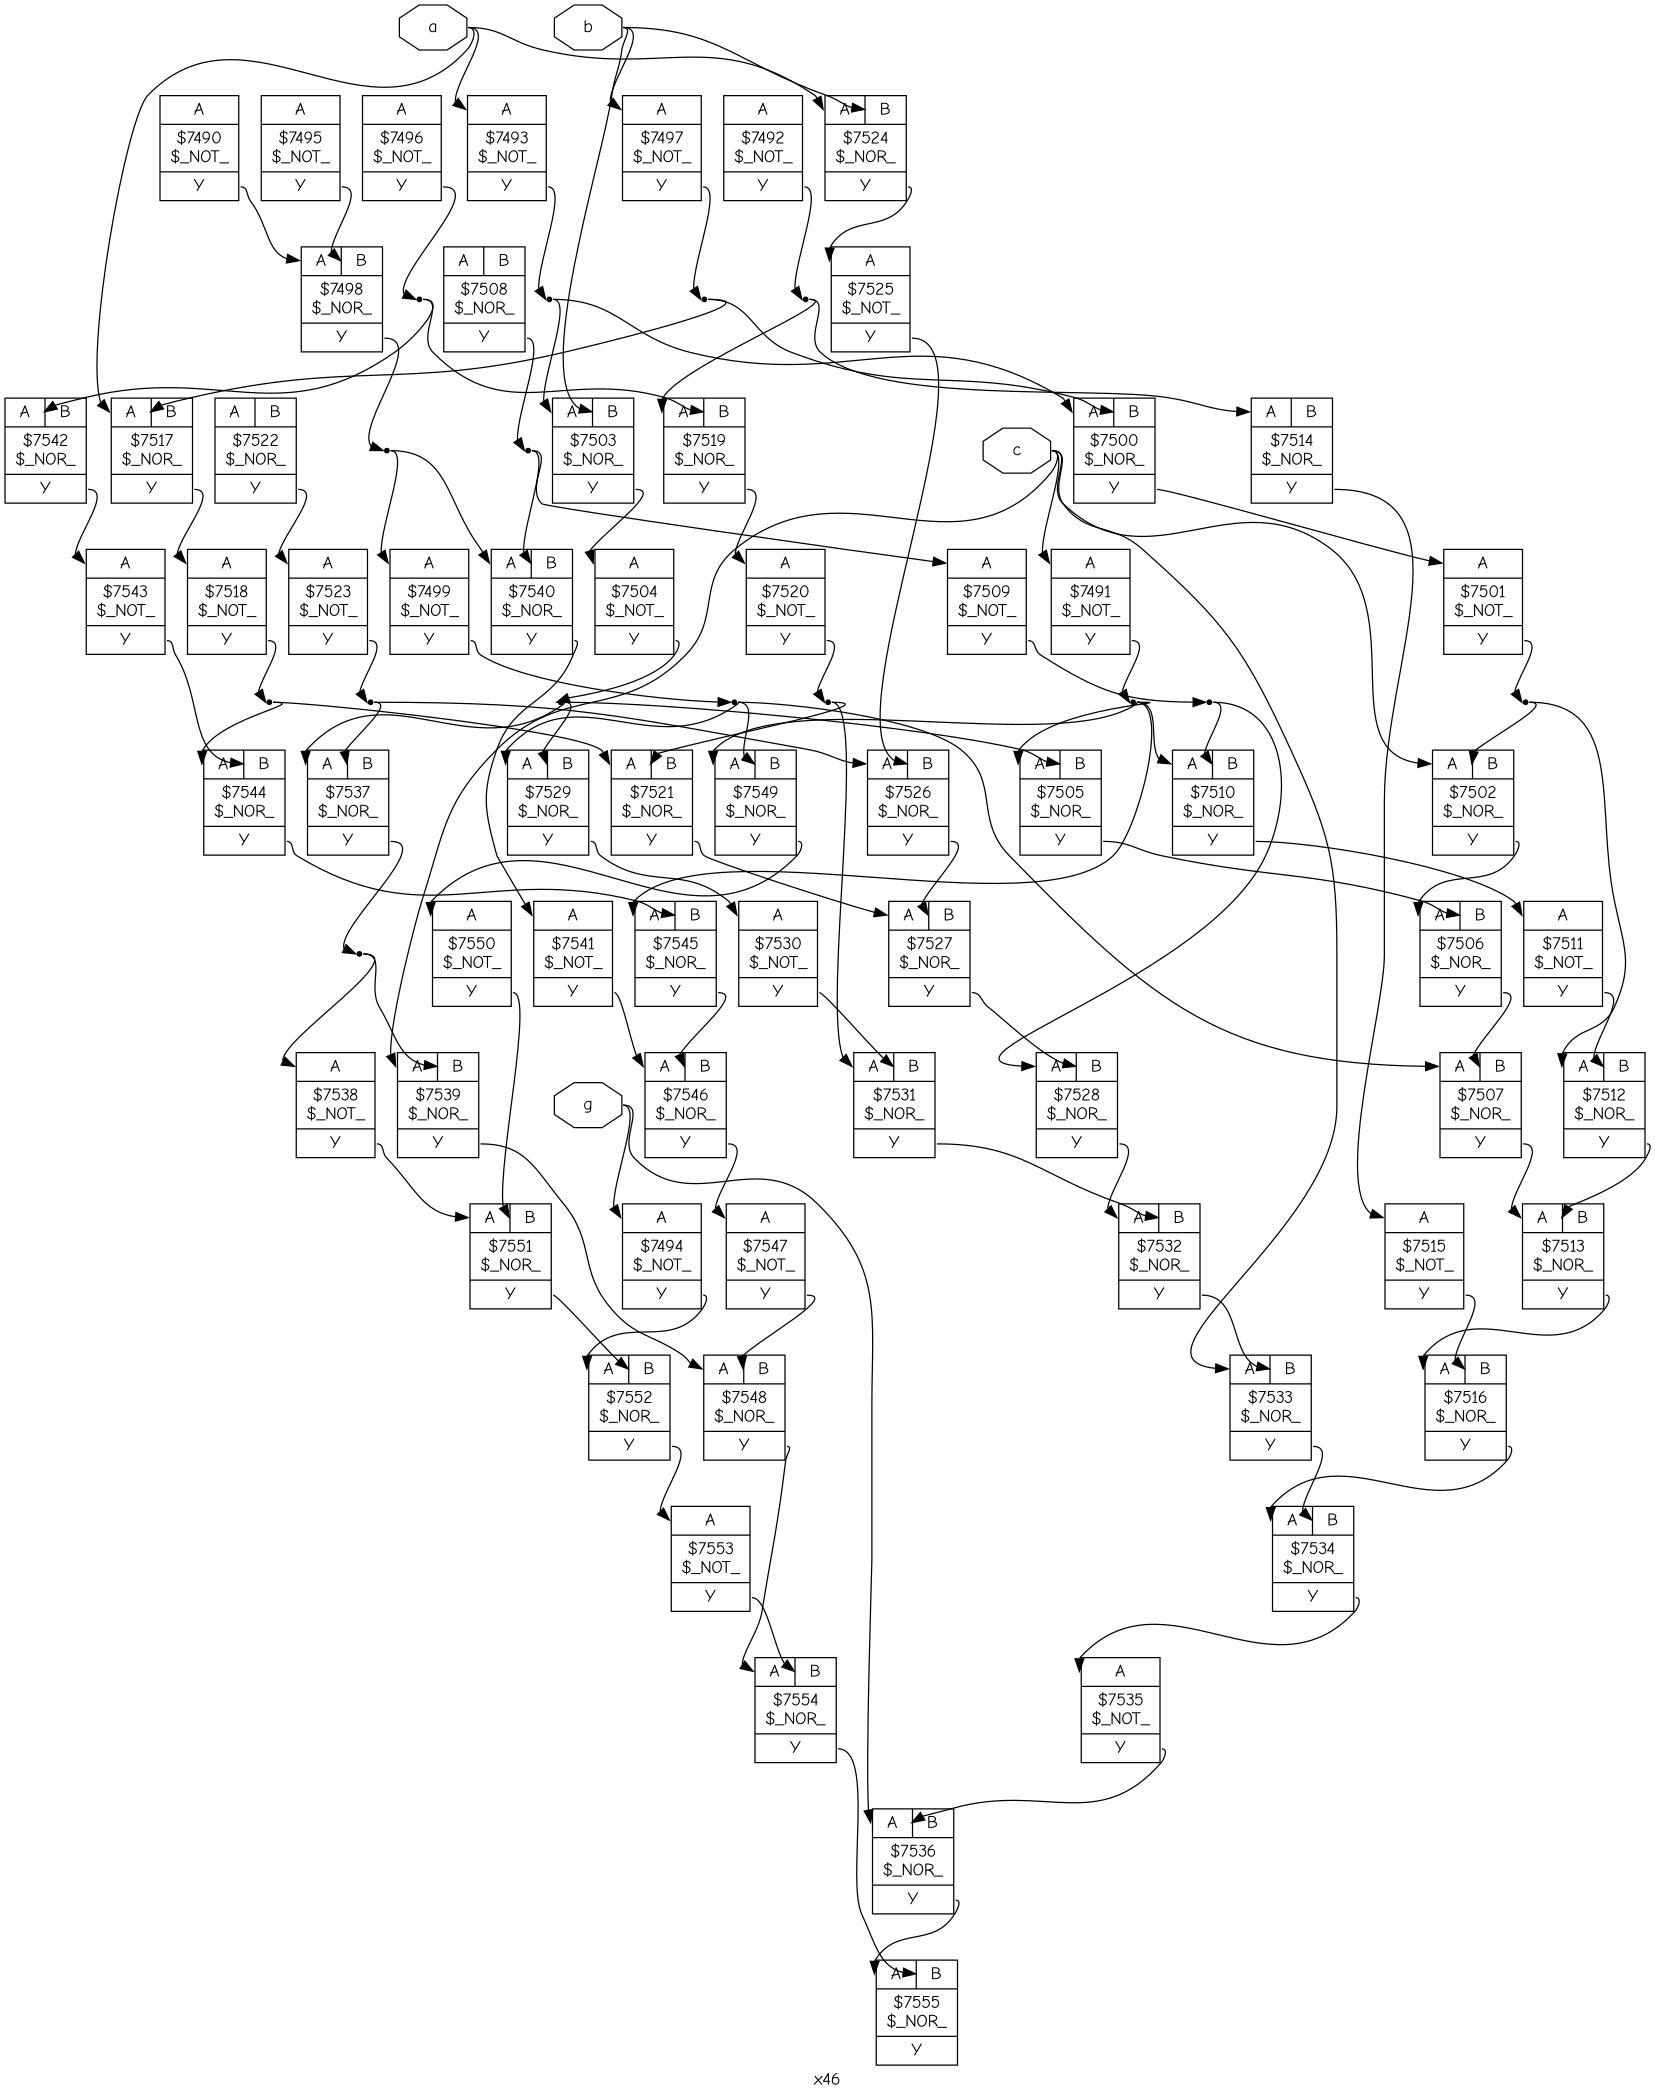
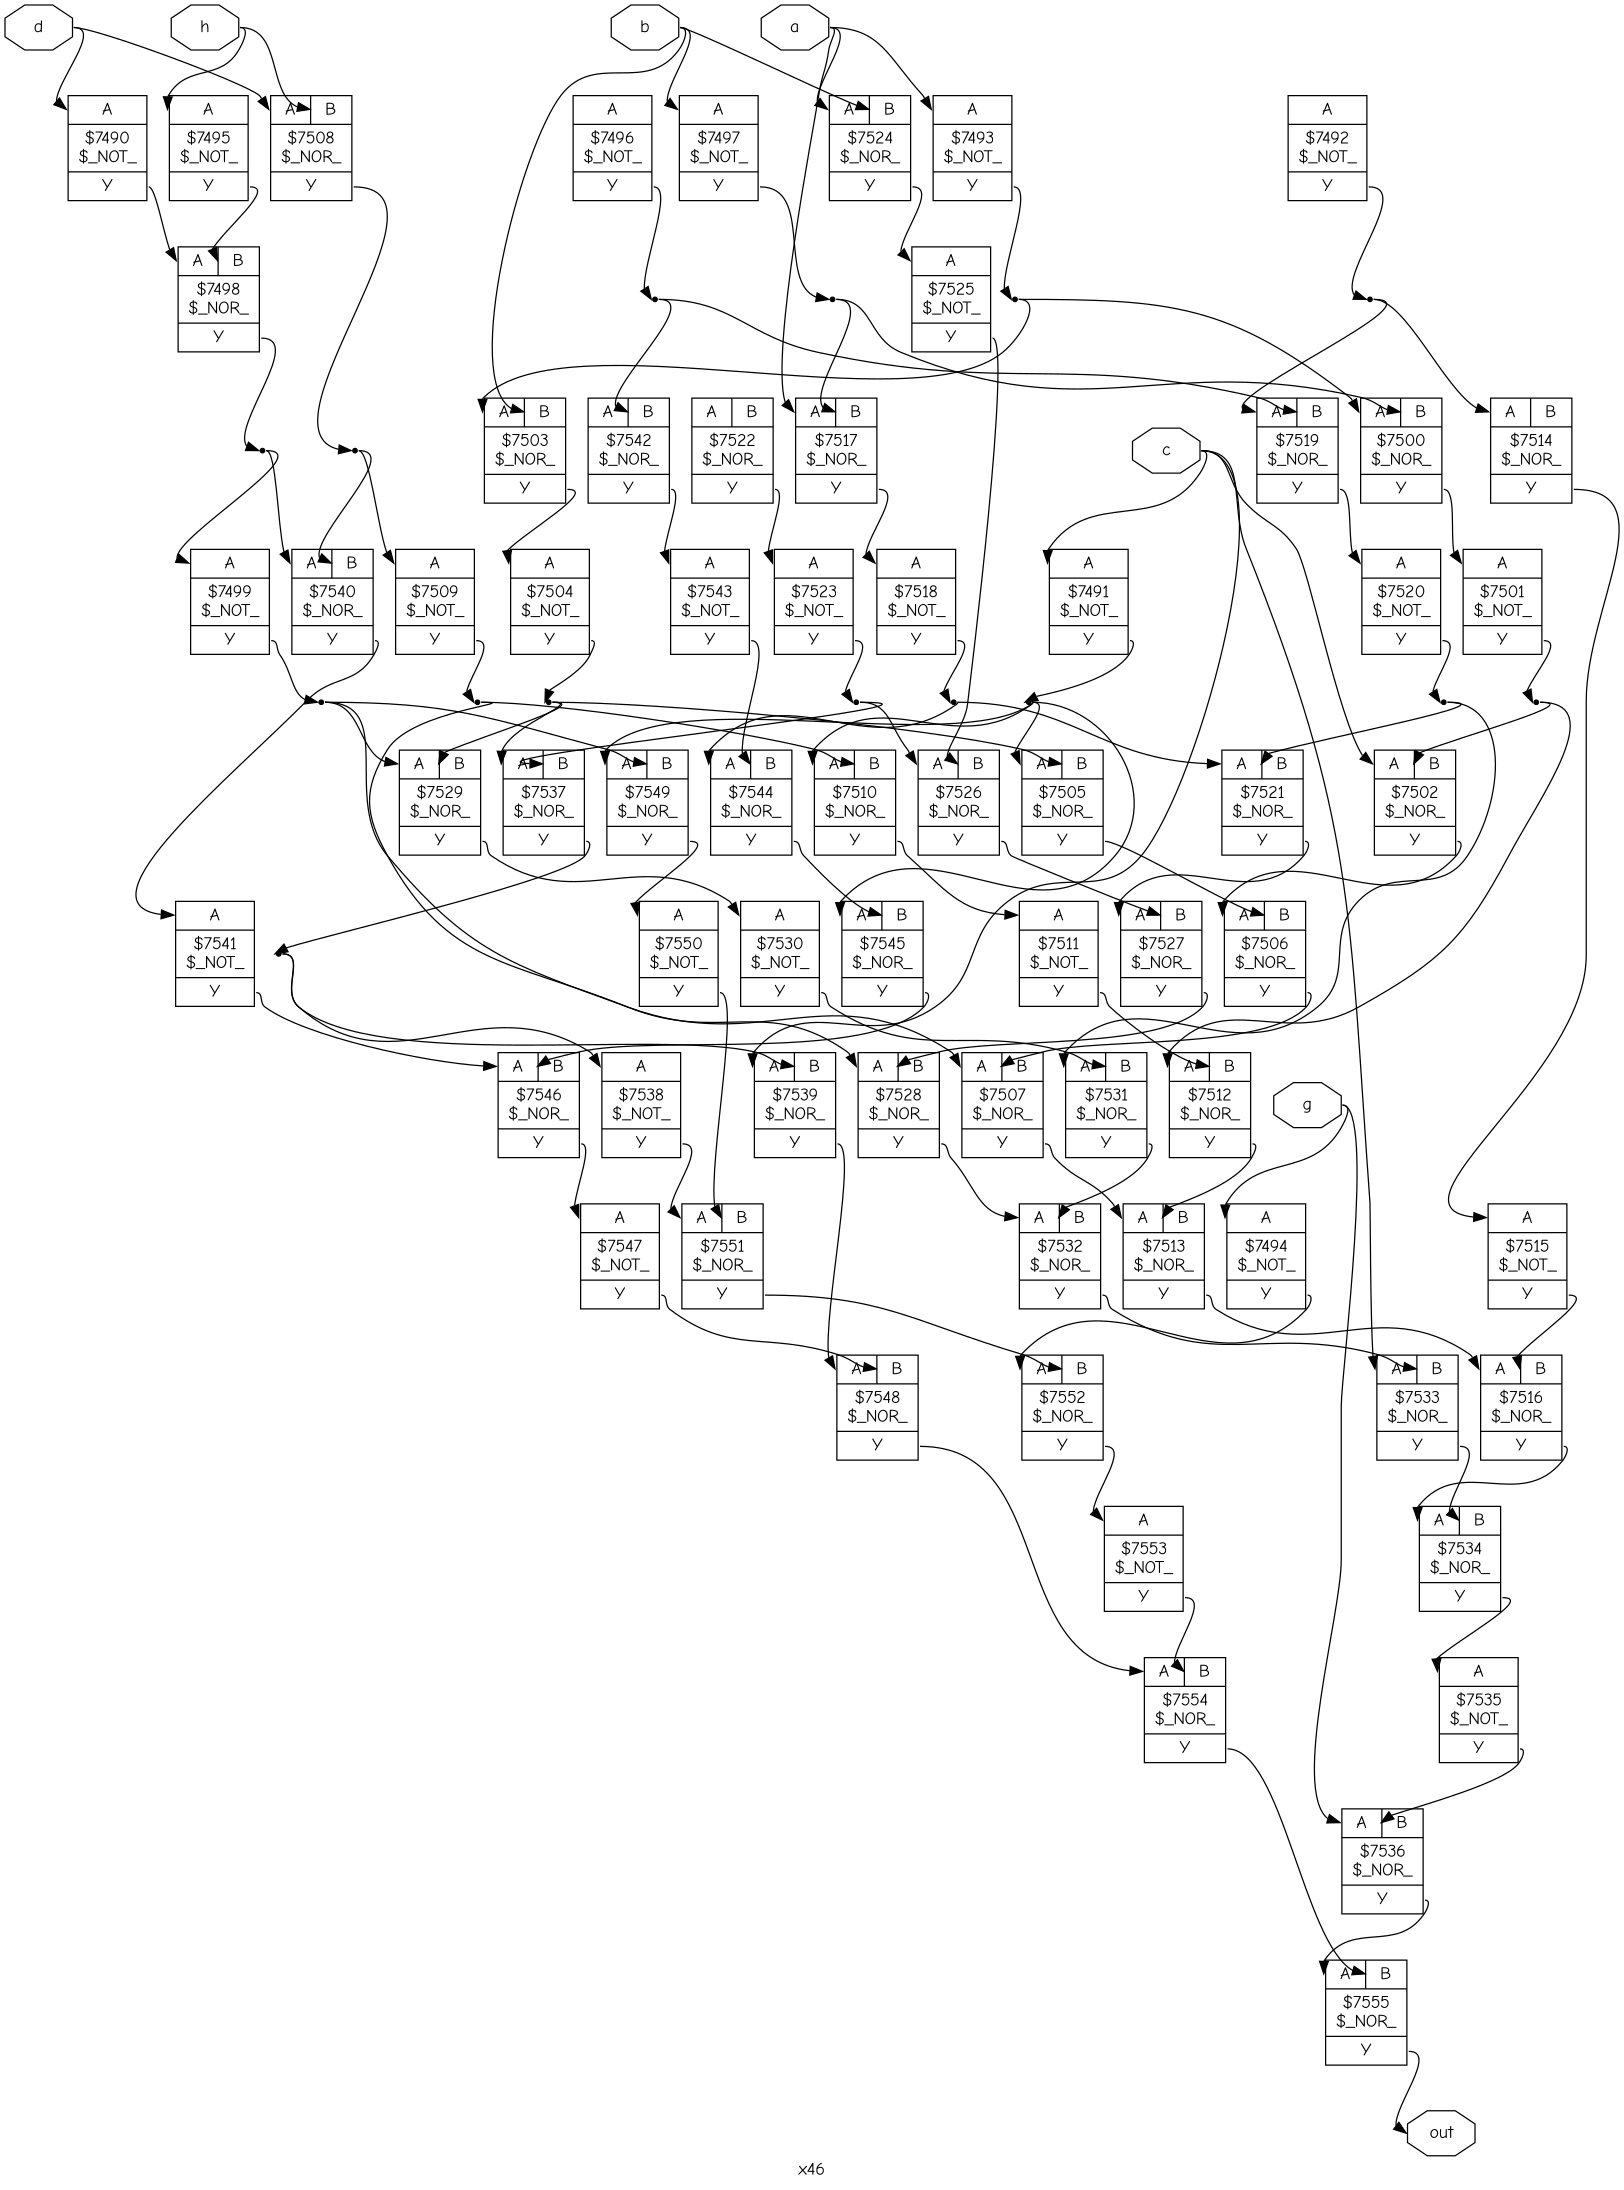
none -> (39, 28)
none -> (205, 28)
none -> (1441, 2133)
